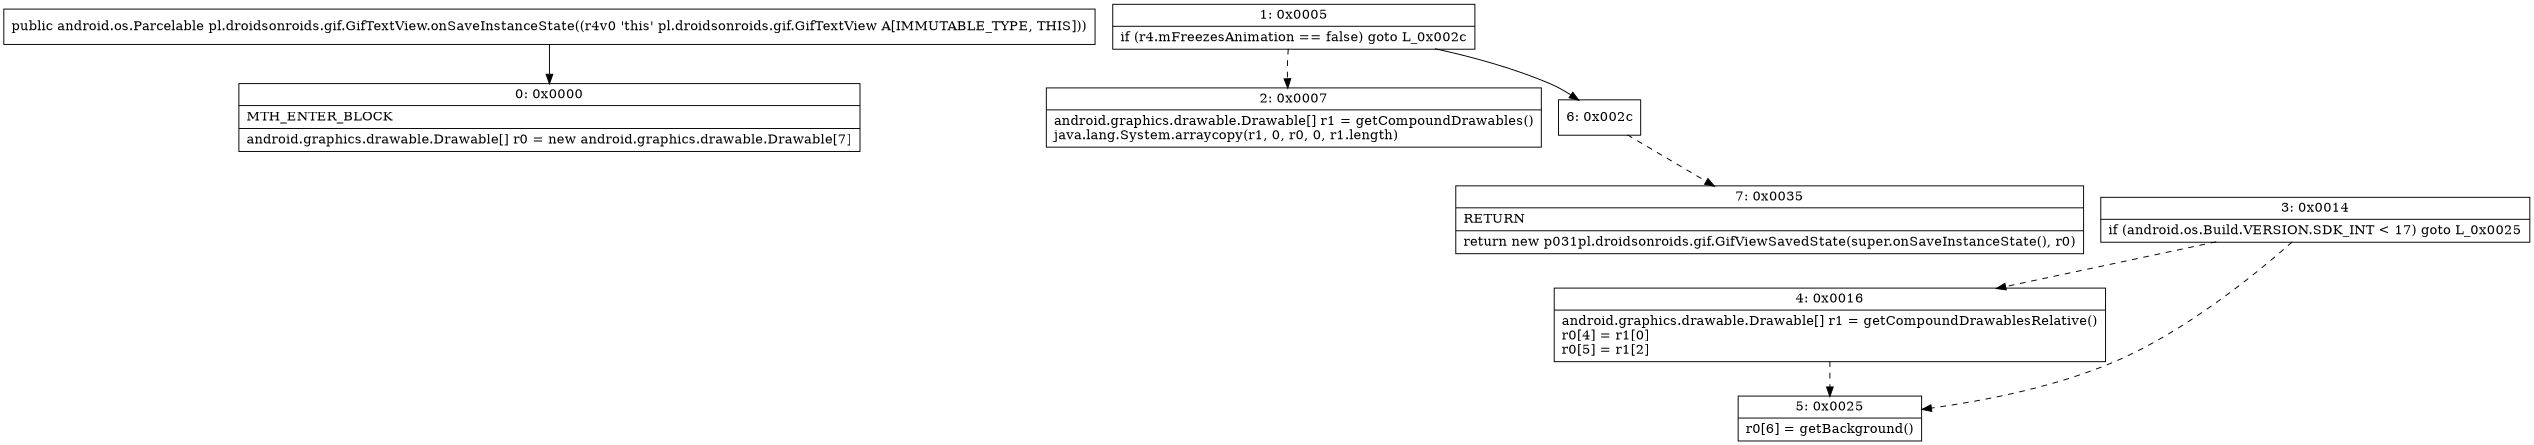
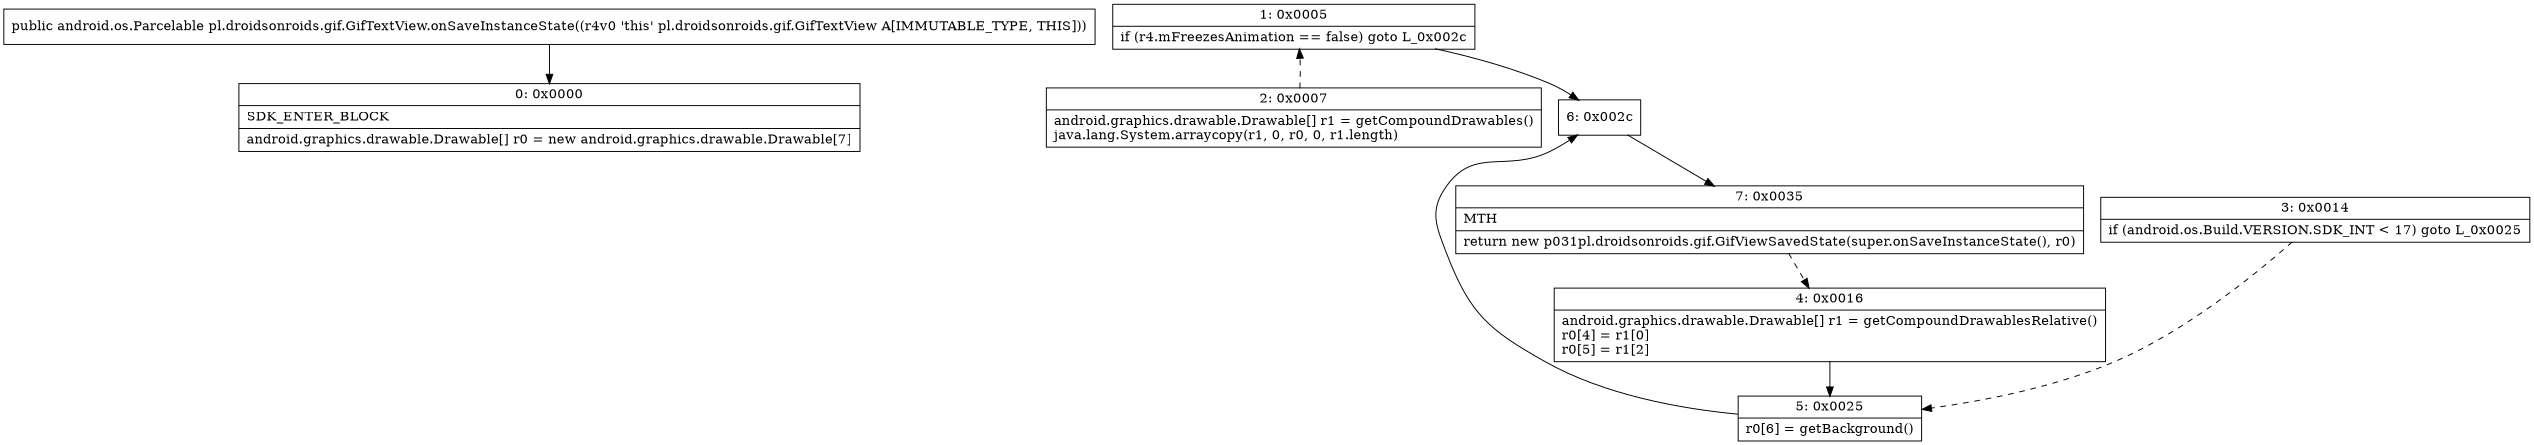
(1287, 64) -> (1300, 73)
(320, 117) -> (318, 117)
(1667, 158) -> (1667, 158)
(1494, 219) -> (1481, 219)
(2111, 264) -> (1796, 267)
none -> (1482, 316)
(1830, 374) -> (1830, 374)
